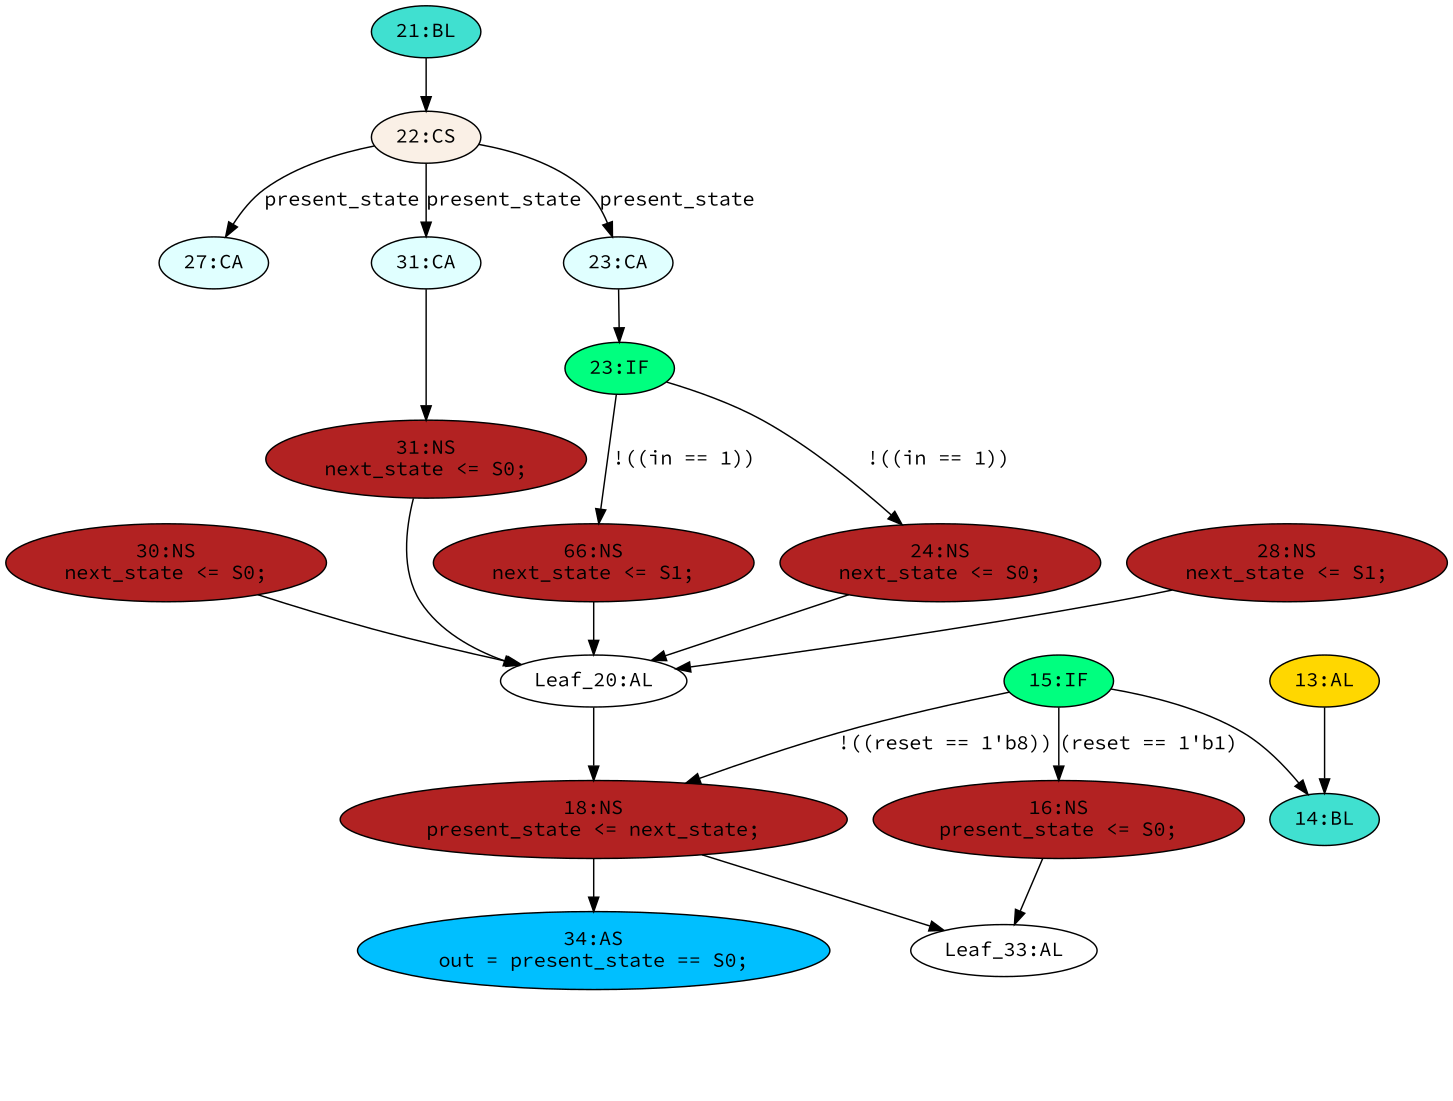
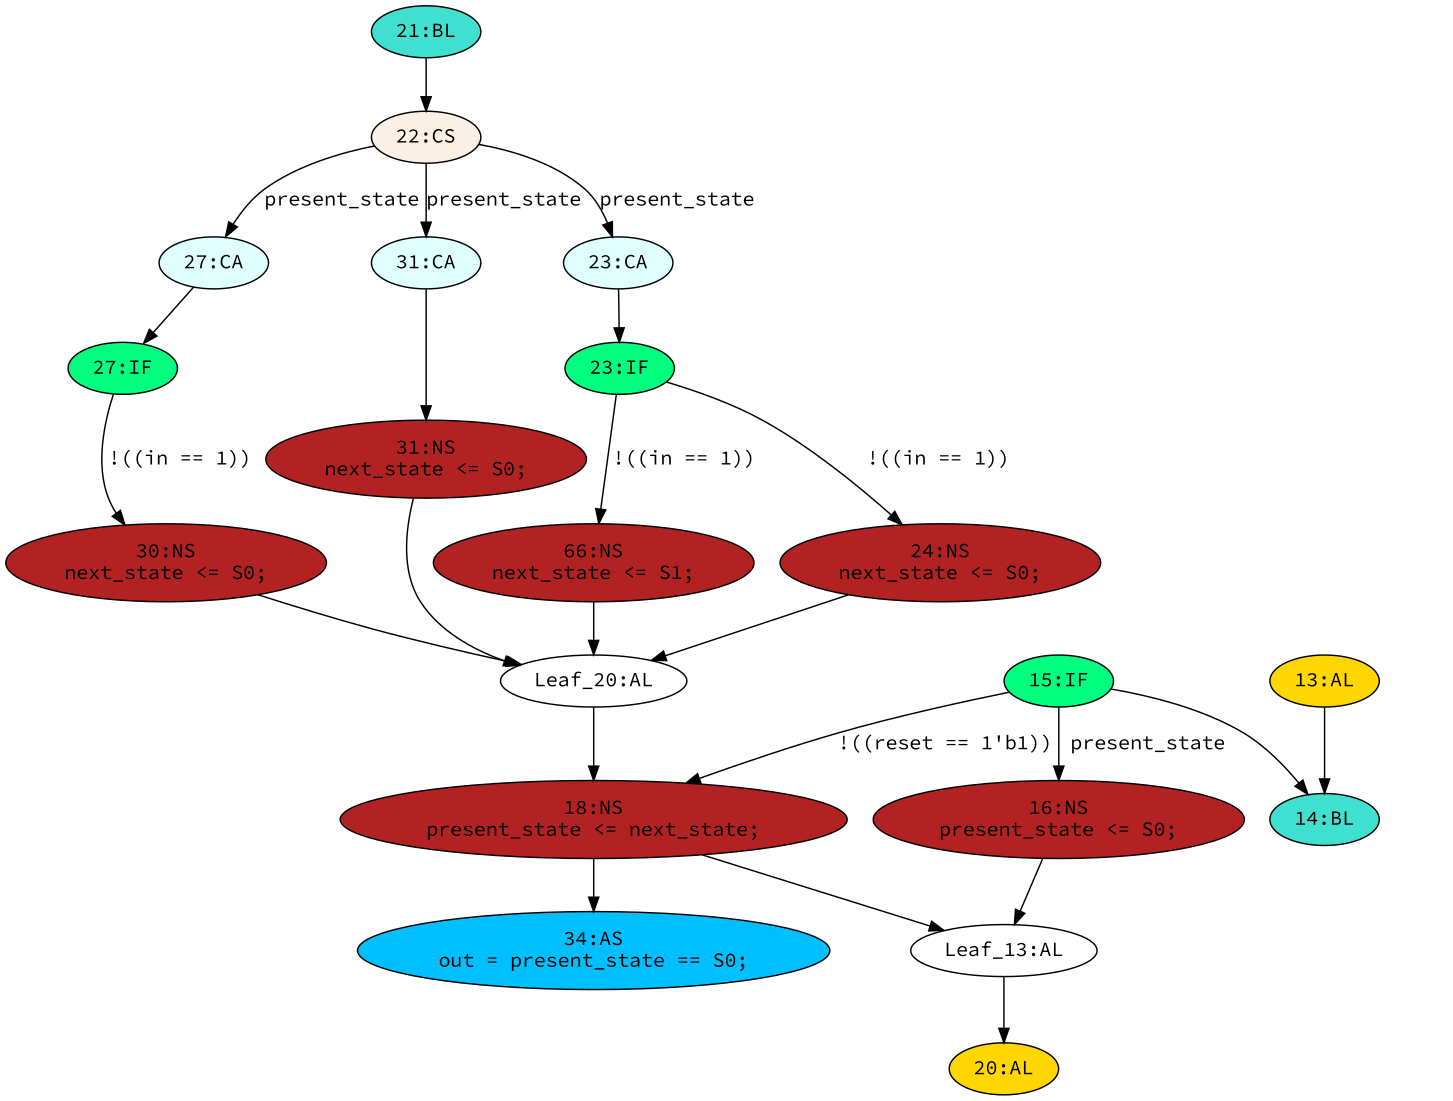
none -> (123, 368)
(1287, 563) -> none
(945, 744) -> (945, 744)
(1148, 744) -> (1148, 744)
(1004, 951) -> (1004, 951)
none -> (1004, 1069)
